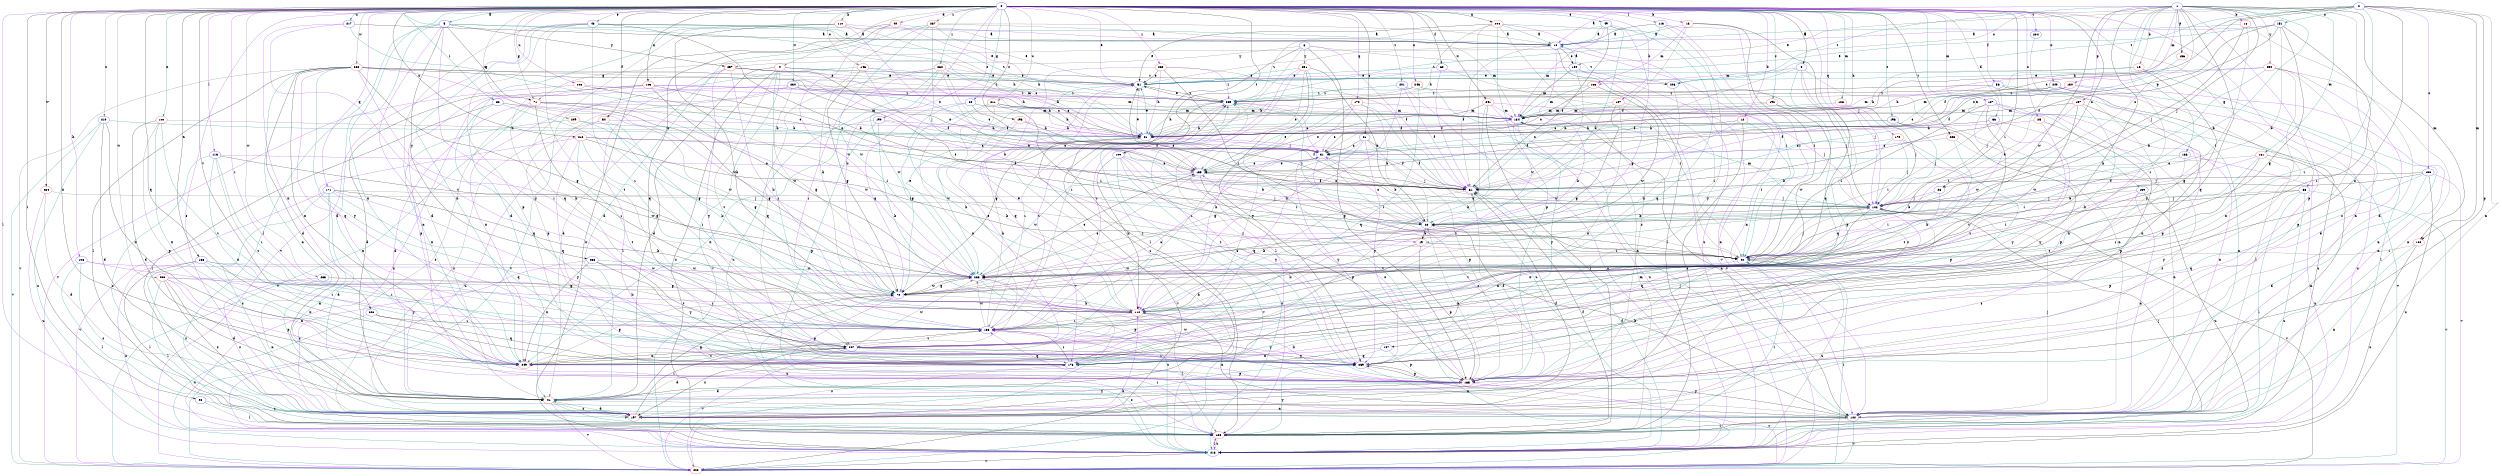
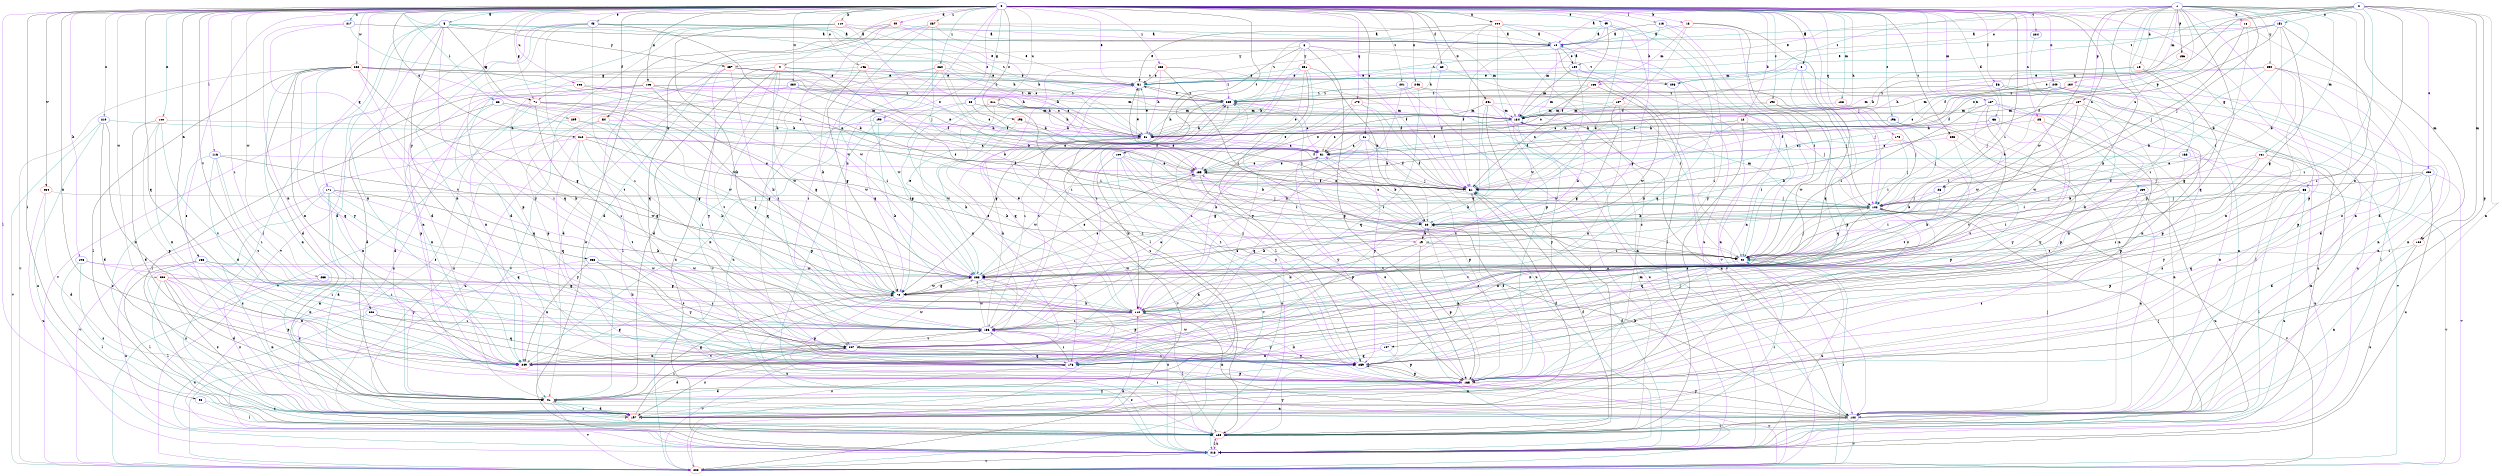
(1290, 146) -> (1290, 146)
